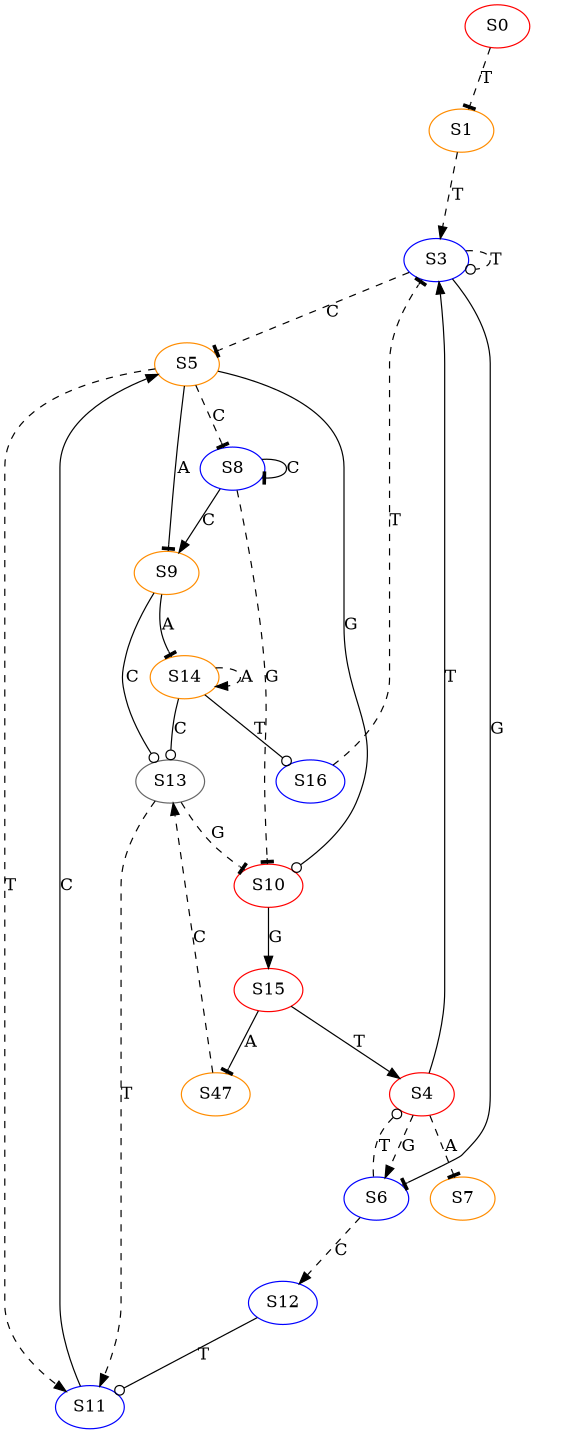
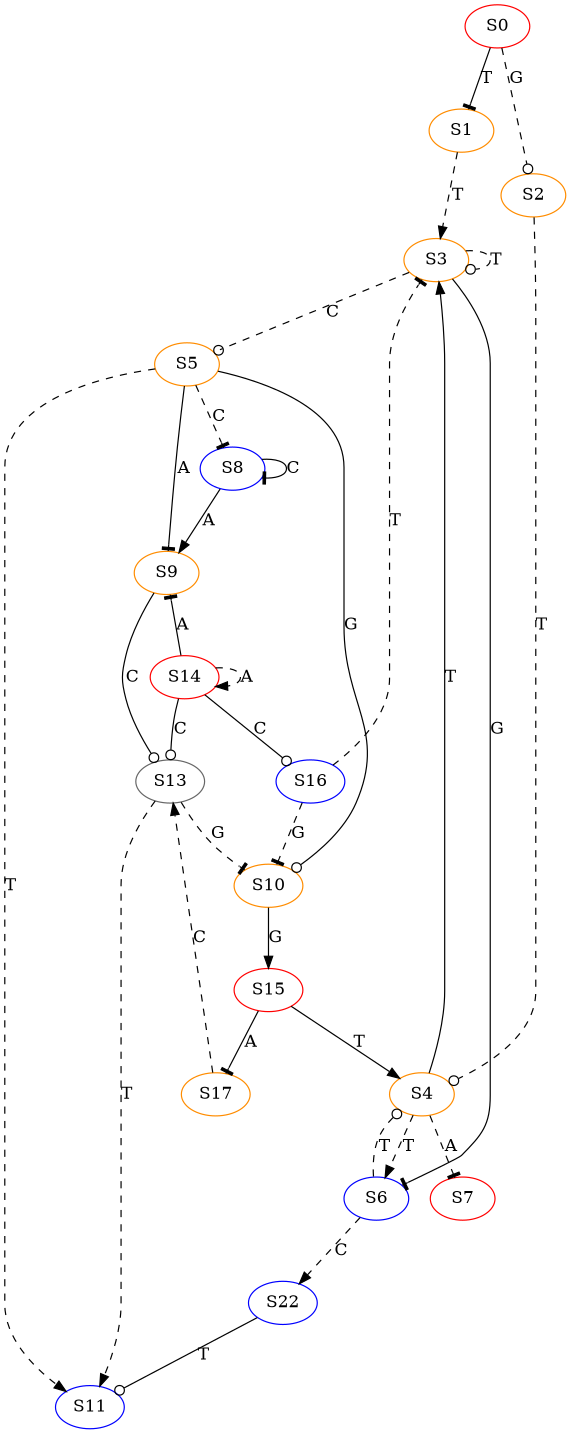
(480, 76) -> (480, 76)
none -> (533, 195)
(436, 260) -> (436, 260)
(315, 311) -> (315, 311)
(209, 521) -> (209, 521)
(160, 624) -> (176, 628)
(265, 673) -> (291, 831)
(185, 677) -> (185, 677)
(260, 729) -> (260, 729)
(60, 863) -> none
(268, 886) -> (268, 886)
(216, 1094) -> (216, 1094)
(422, 1094) -> (422, 1094)
(409, 1146) -> (409, 1146)
(463, 1199) -> (463, 1199)
(283, 1303) -> (283, 1303)
